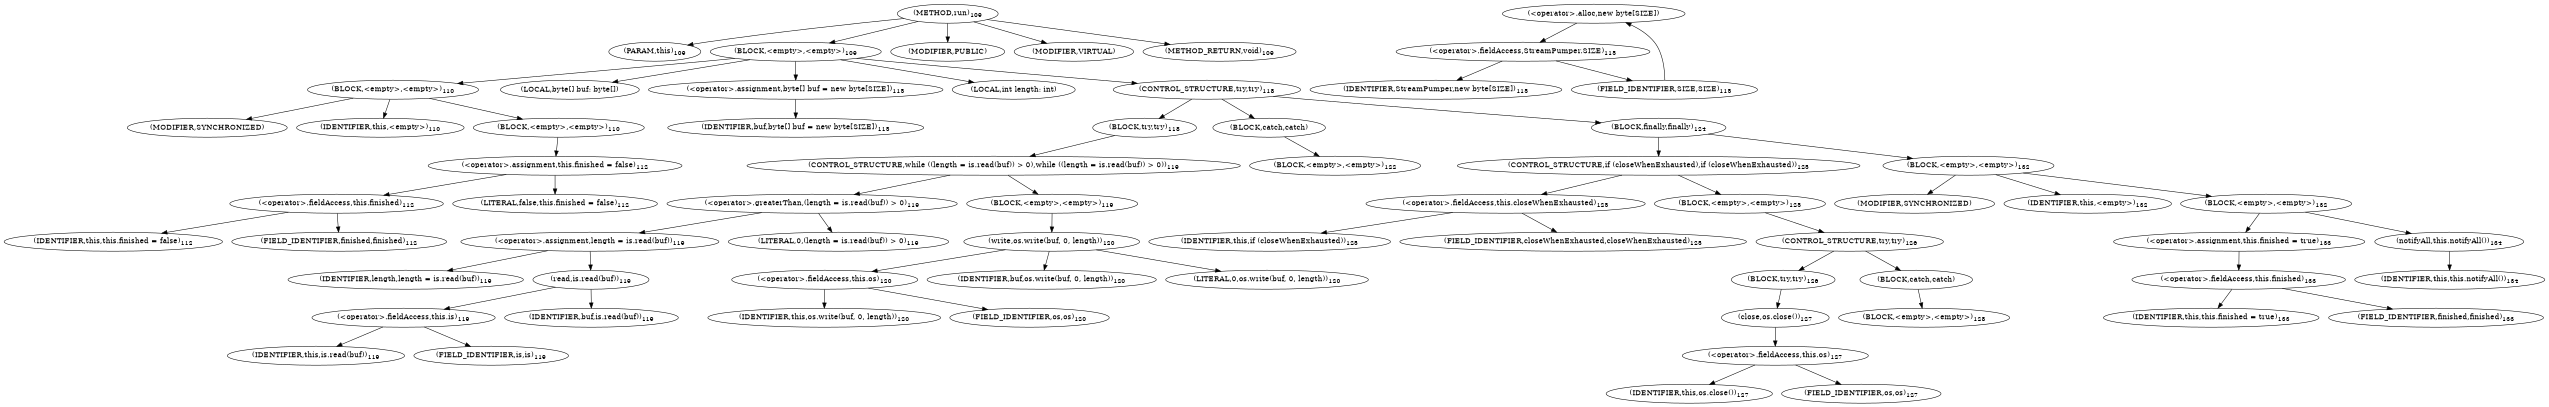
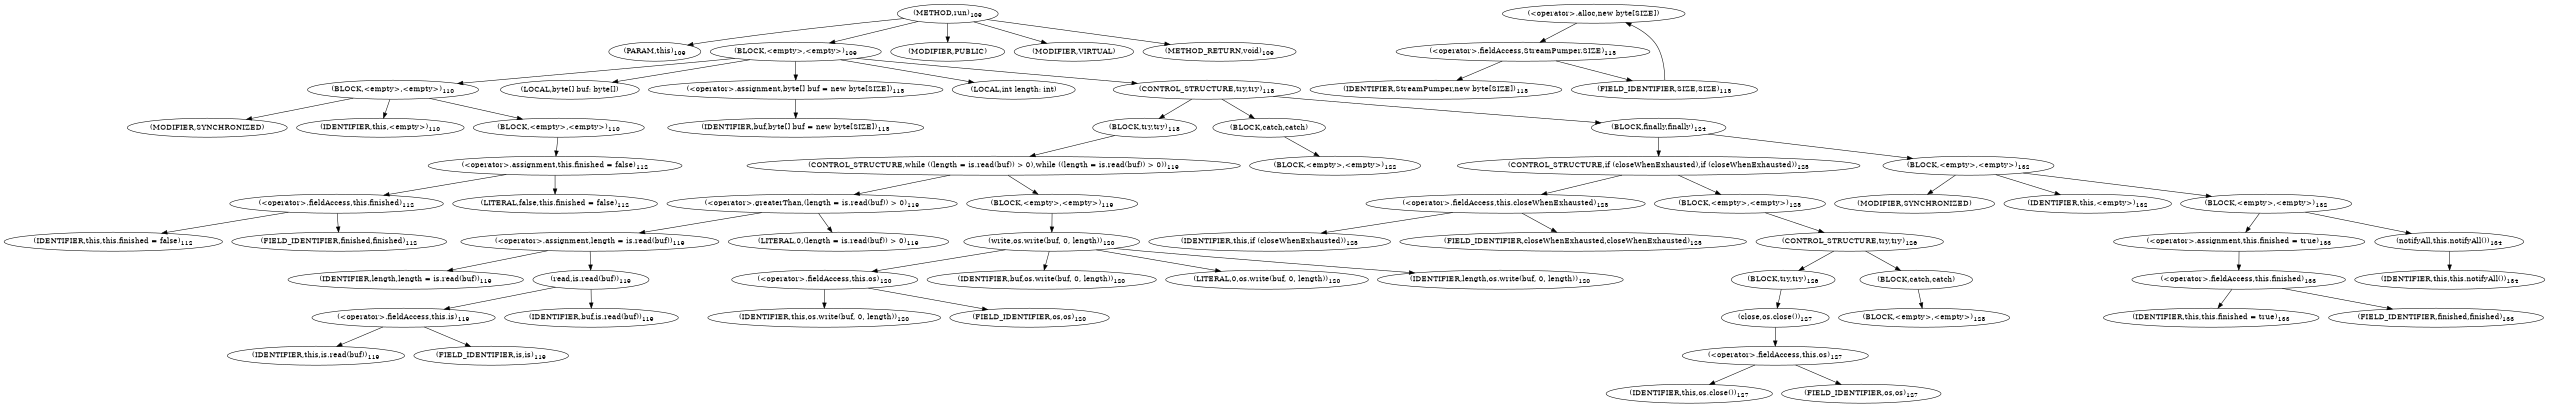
none -> (1500, 280)
